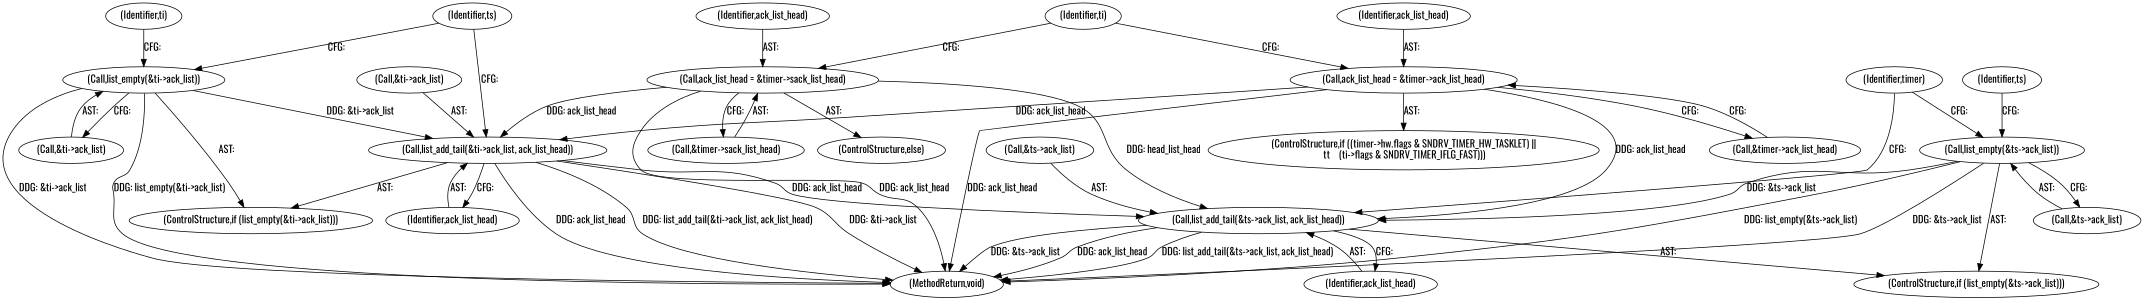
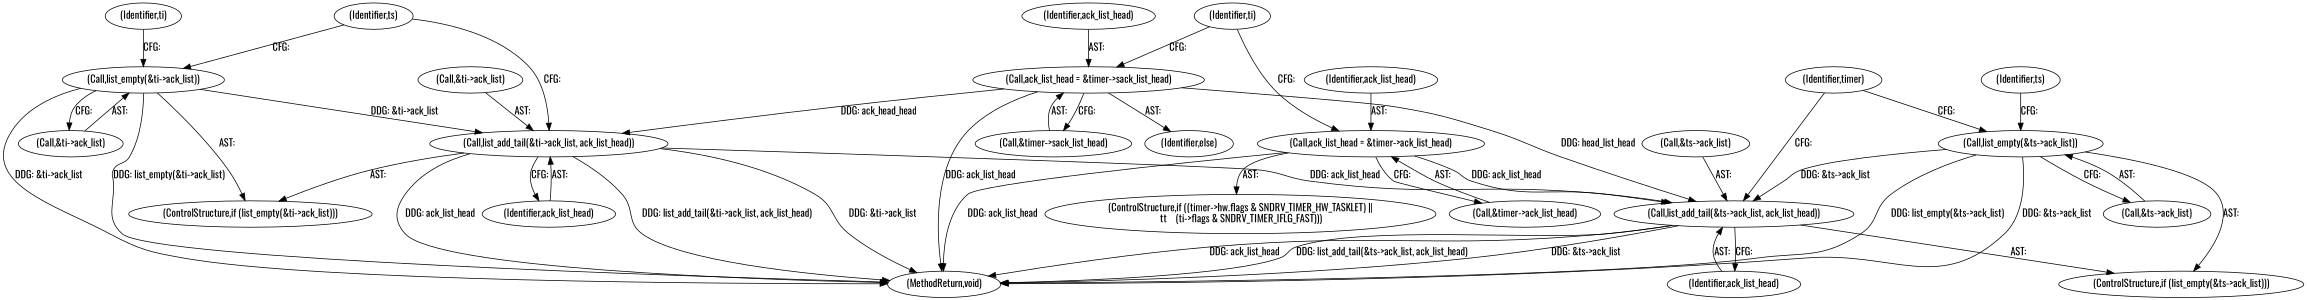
(937, 111) -> none
(582, 112) -> (879, 112)
(1739, 112) -> (1444, 176)
(882, 150) -> (1189, 144)
